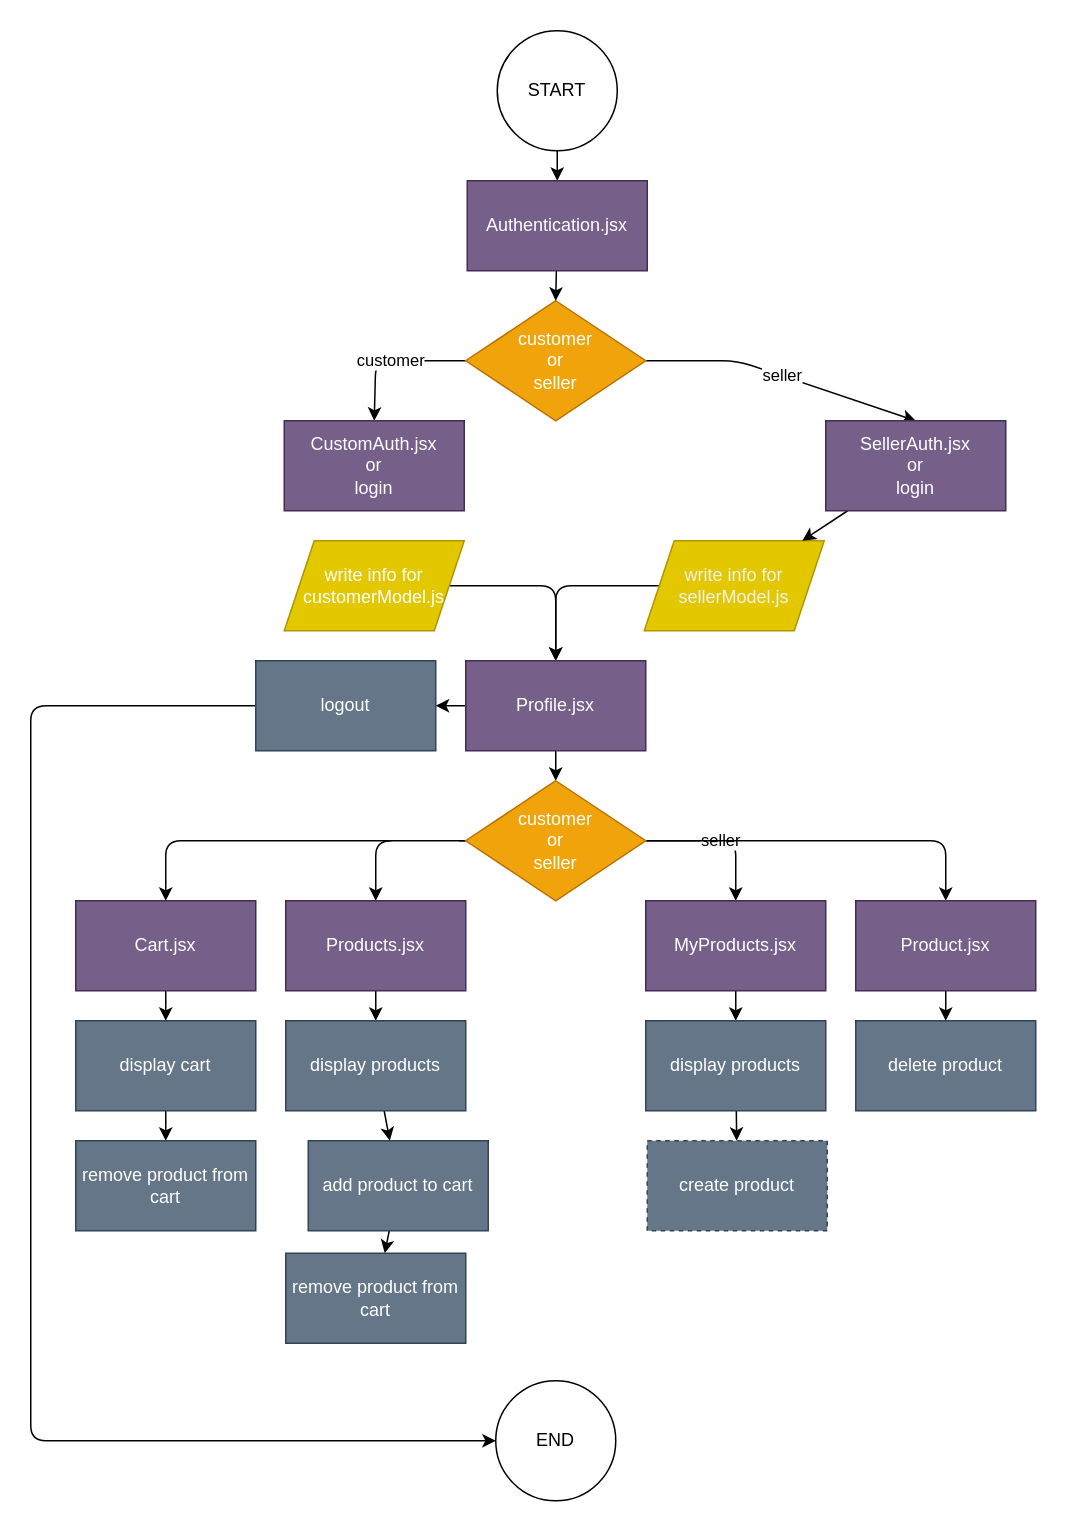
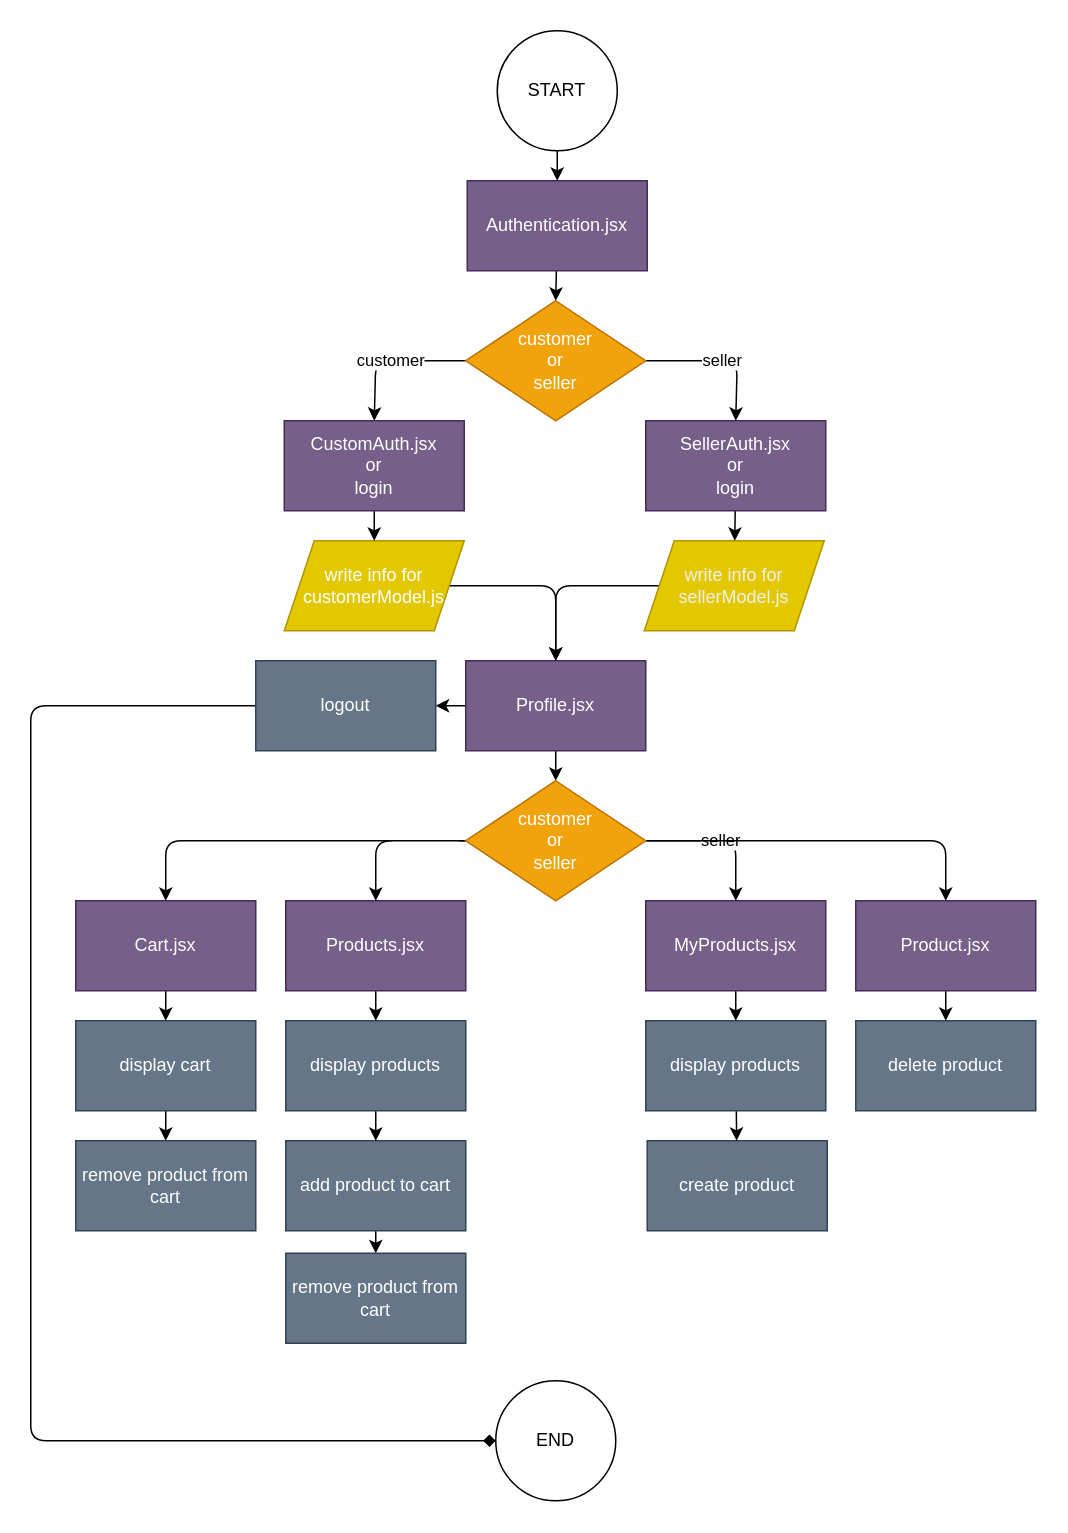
(916, 466) -> (736, 466)
none -> (374, 521)
(398, 1186) -> (376, 1186)
(737, 1186) -> (737, 1186)
(484, 1441) -> (483, 1441)
